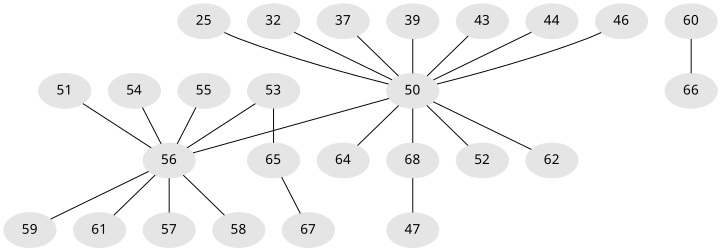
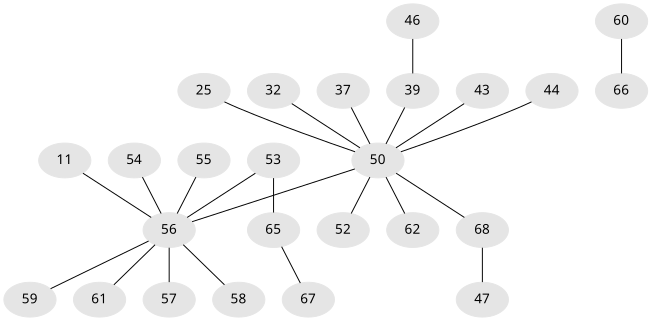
(520, 61) -> (413, 56)
(65, 91) -> (65, 160)
(343, 160) -> none
